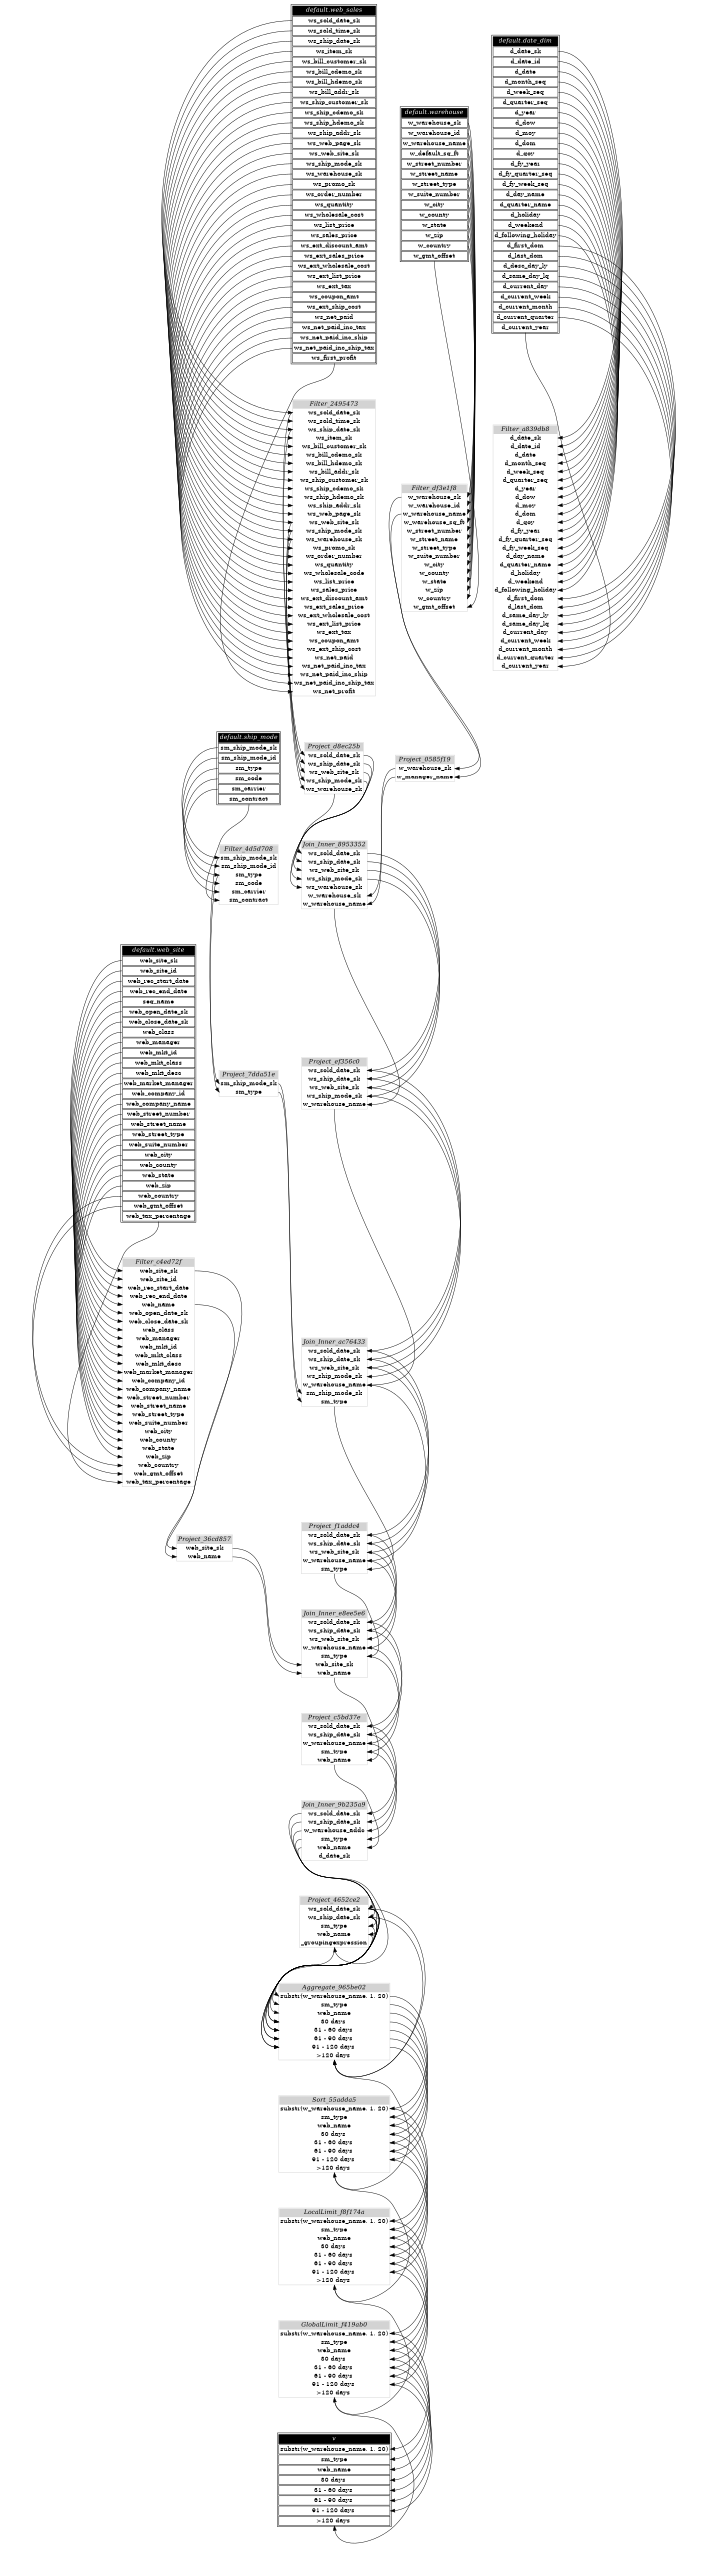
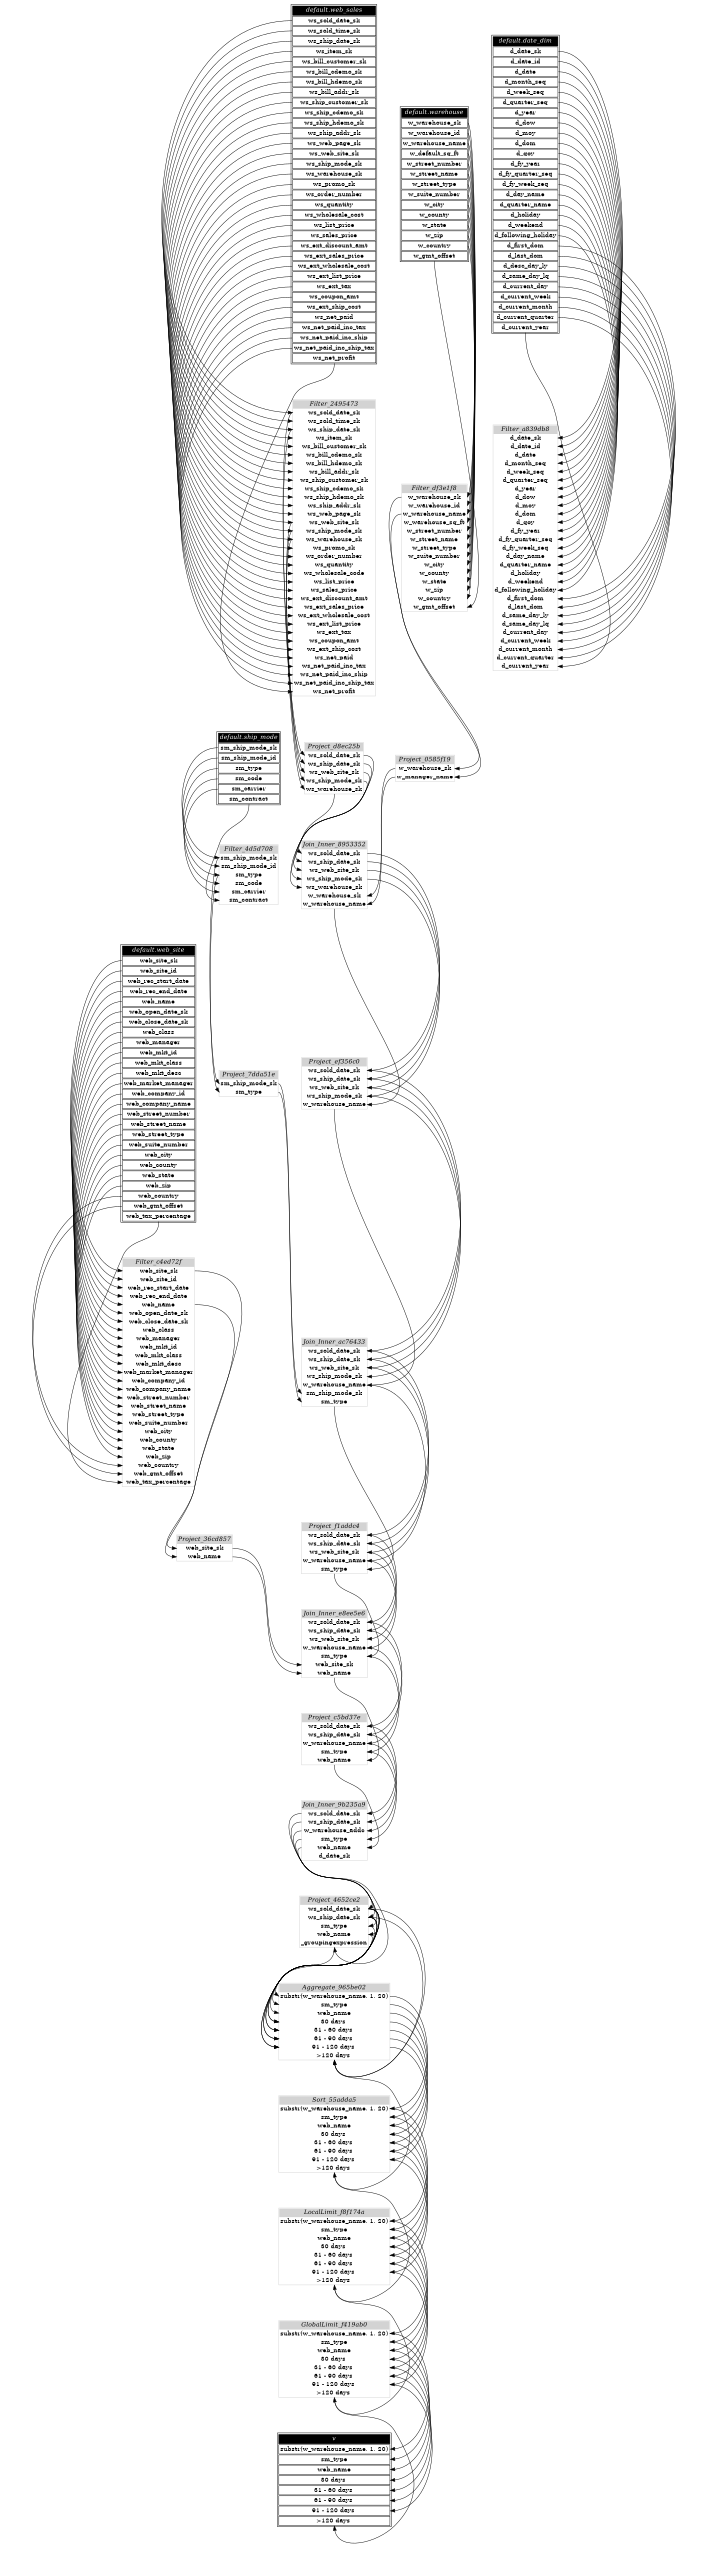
(334, 358) -> (334, 358)
(159, 1002) -> (159, 1002)
